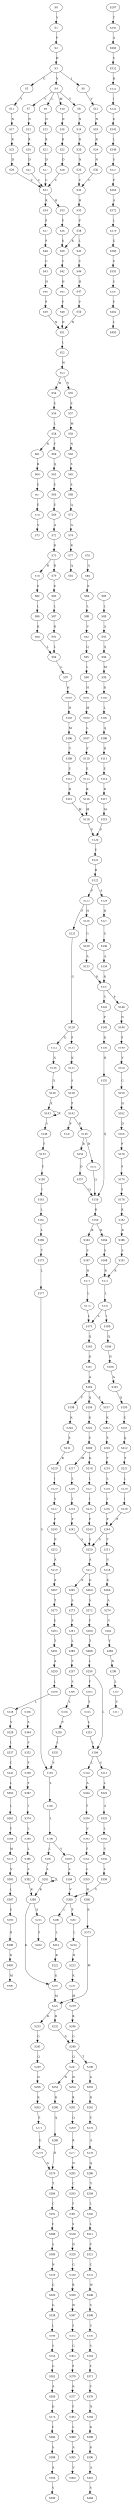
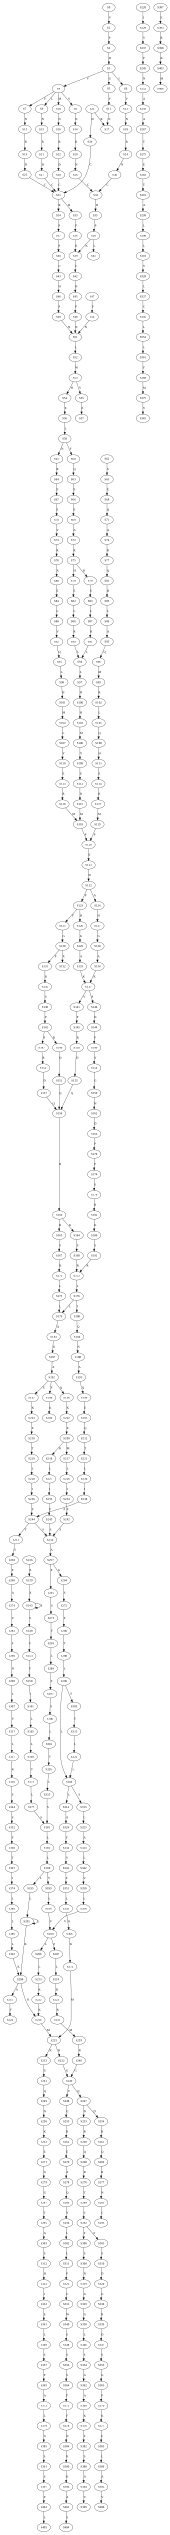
(12, 138) -> (99, 118)
(79, 271) -> none
(71, 434) -> none
none -> (57, 549)
none -> (107, 590)
(54, 1057) -> none
(83, 1143) -> (42, 1057)
(67, 1448) -> none
none -> (12, 1757)
(10, 1888) -> none
(45, 2162) -> (44, 2191)
(72, 2203) -> (92, 2232)
